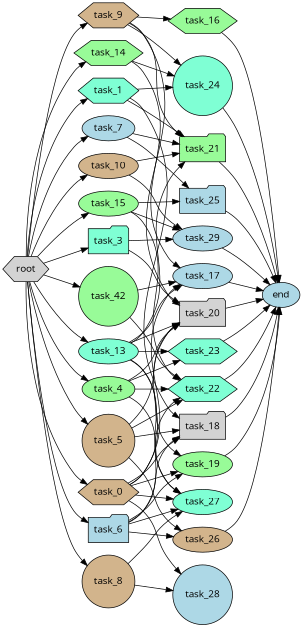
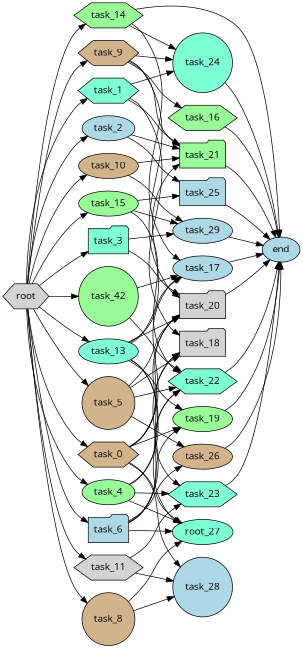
(108, 128) -> (108, 128)
(260, 370) -> (259, 73)
(203, 502) -> (203, 532)
none -> (108, 568)
